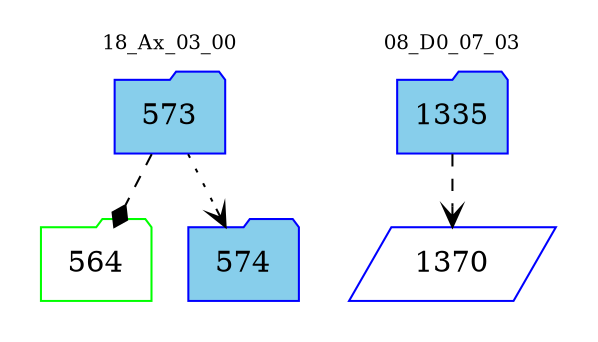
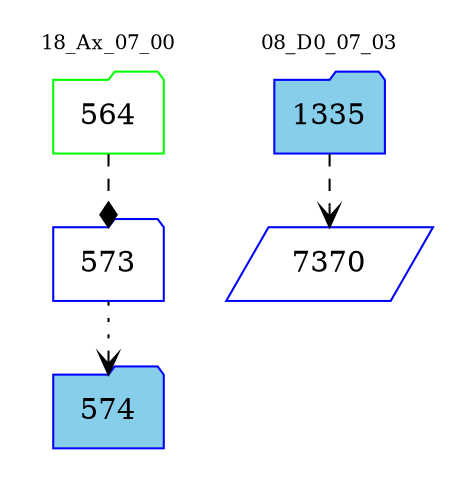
(170, 44) -> (109, 44)
(170, 117) -> (109, 264)
(139, 179) -> (109, 178)
(452, 264) -> (330, 264)
